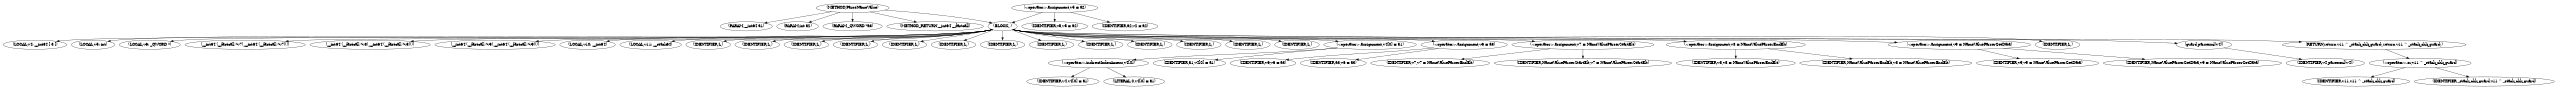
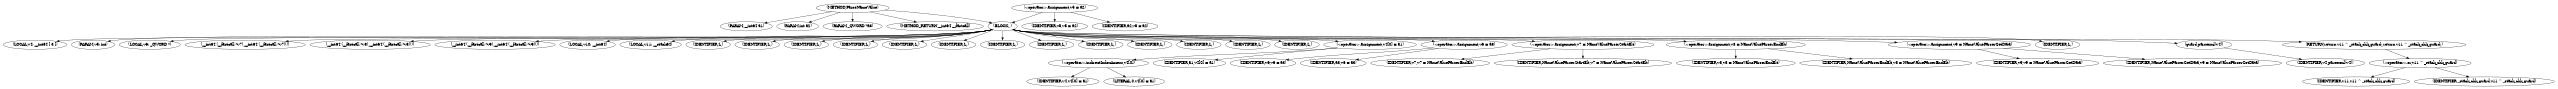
(1125, 26) -> (1125, 26)
(93, 45) -> (93, 45)
